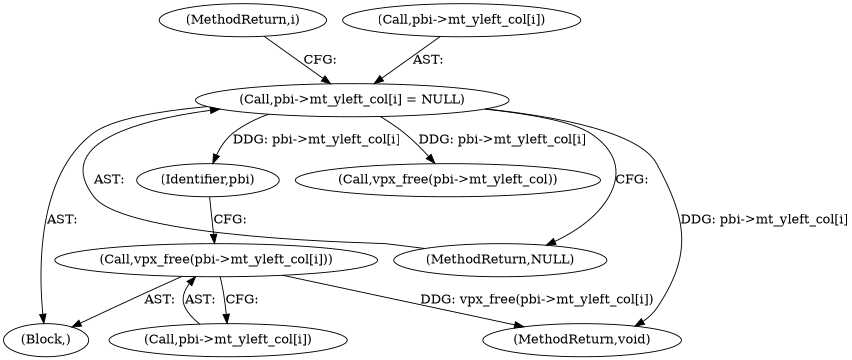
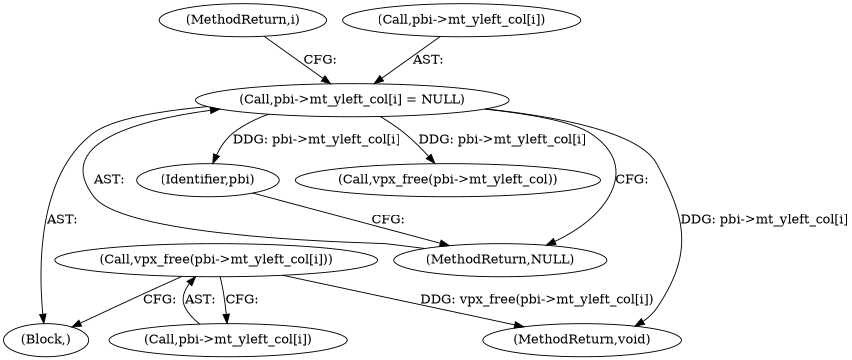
(212, 216) -> (346, 218)
(162, 300) -> (162, 300)
